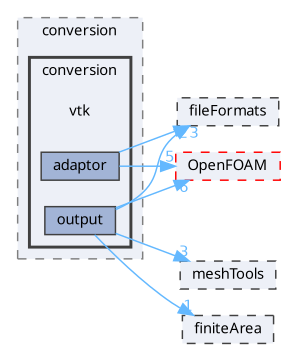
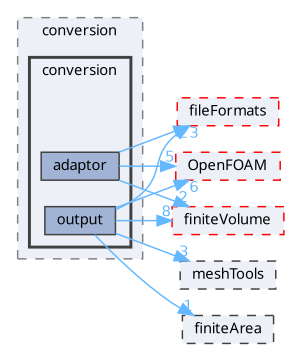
(80, 112) -> none
(228, 112) -> (228, 112)
none -> (228, 221)
